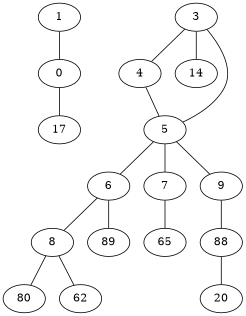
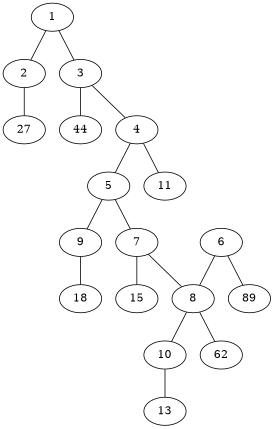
(59, 74) -> (24, 74)
(196, 74) -> (81, 130)
(226, 83) -> (66, 45)
(59, 130) -> (24, 130)
(137, 158) -> none
none -> (165, 186)
(165, 242) -> (137, 299)
(221, 242) -> (81, 299)
none -> (165, 270)
(24, 299) -> (165, 355)
(221, 299) -> none
none -> (165, 411)
